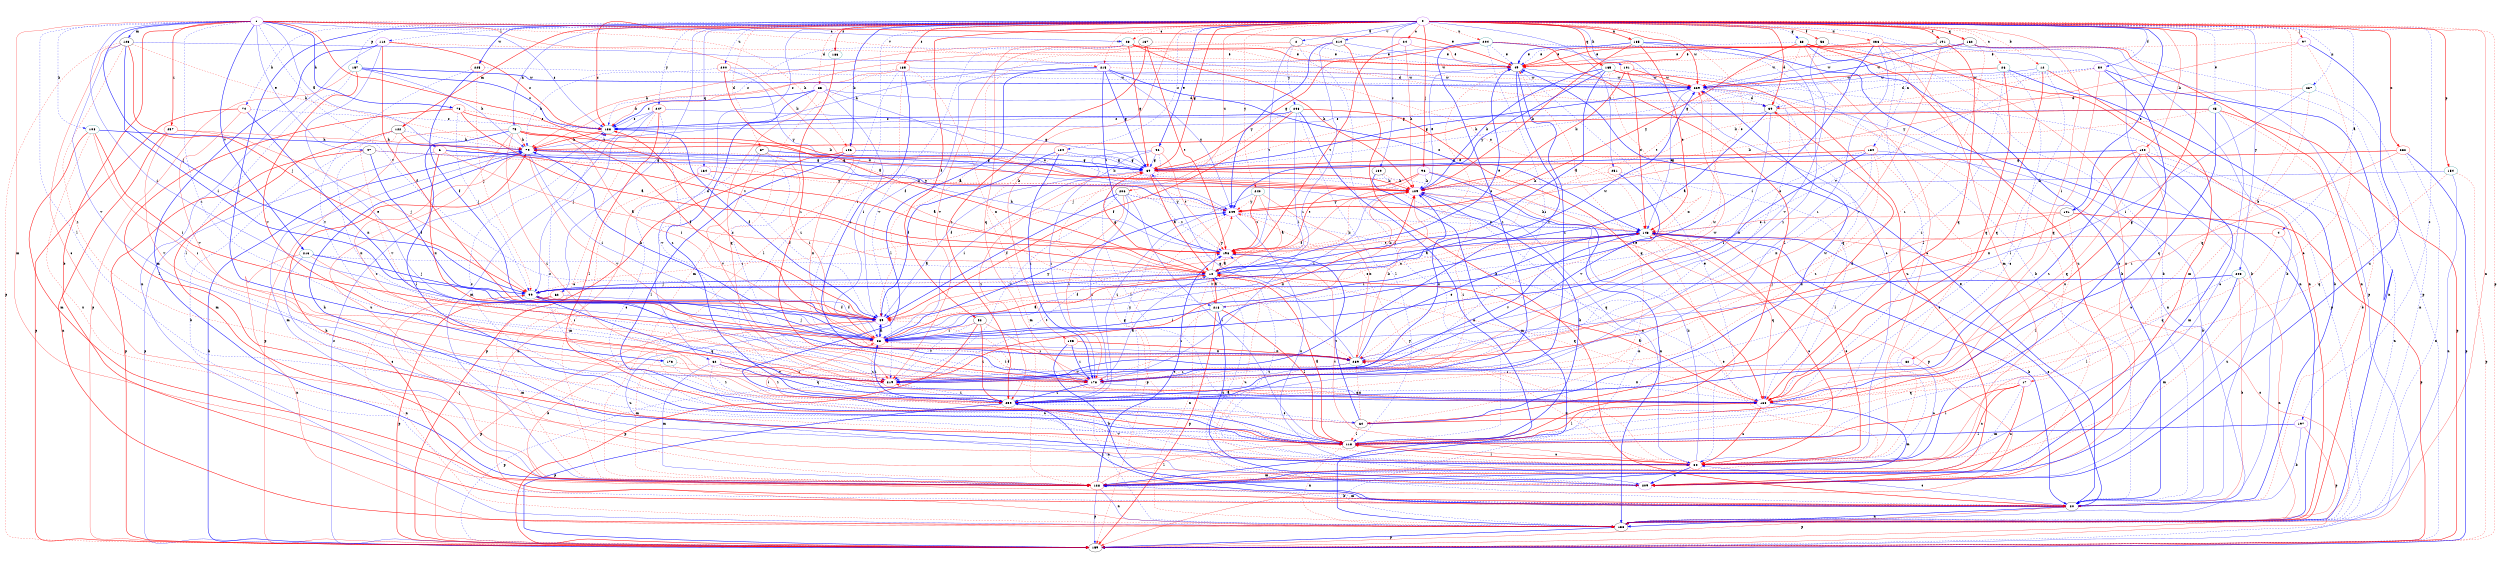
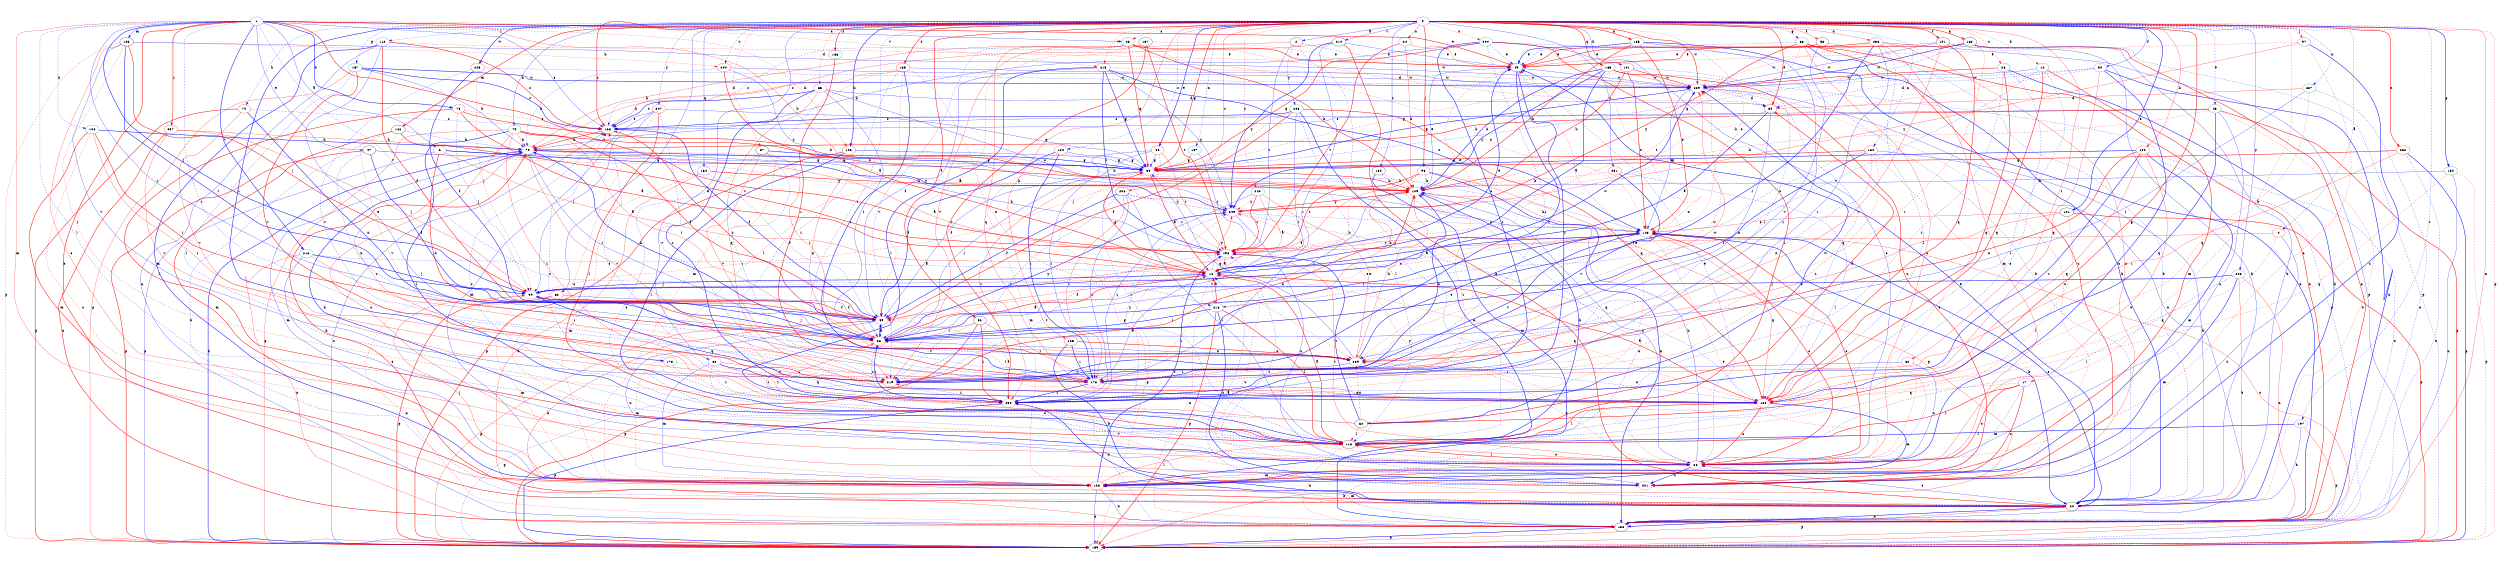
(2002, 24) -> (2002, 24)
(324, 104) -> (424, 51)
none -> (1195, 150)
(1176, 408) -> (695, 357)
(1645, 486) -> (1645, 486)
